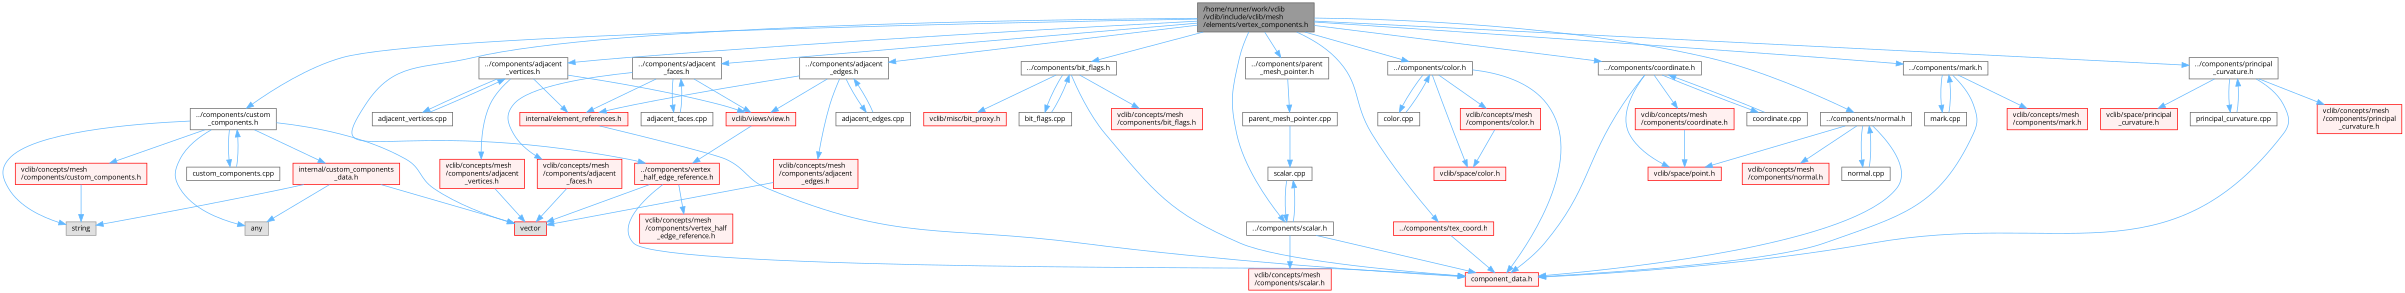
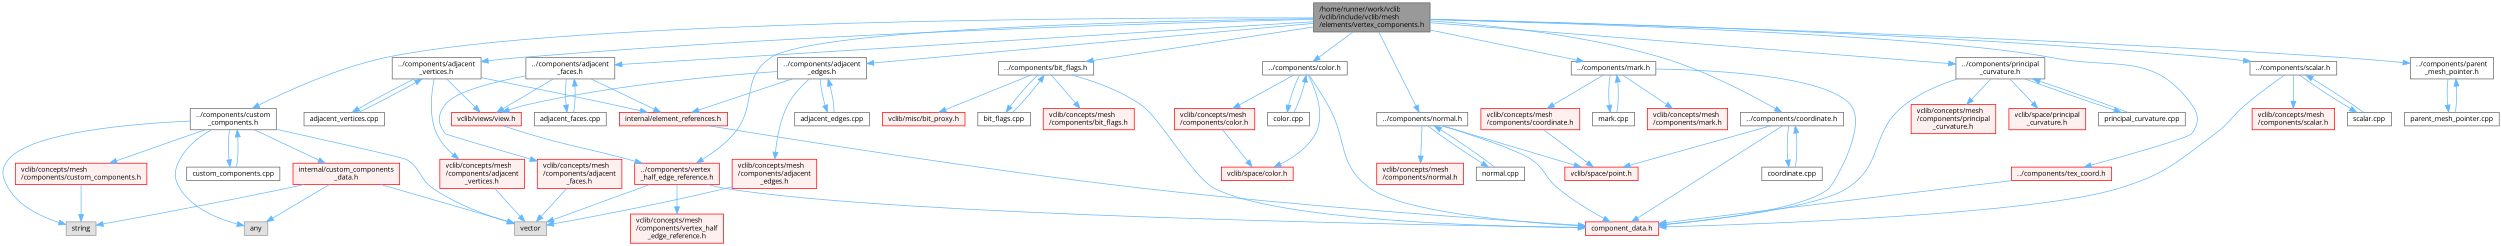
(1664, 89) -> (1578, 90)
(1290, 143) -> (2457, 99)
(531, 229) -> (531, 229)
